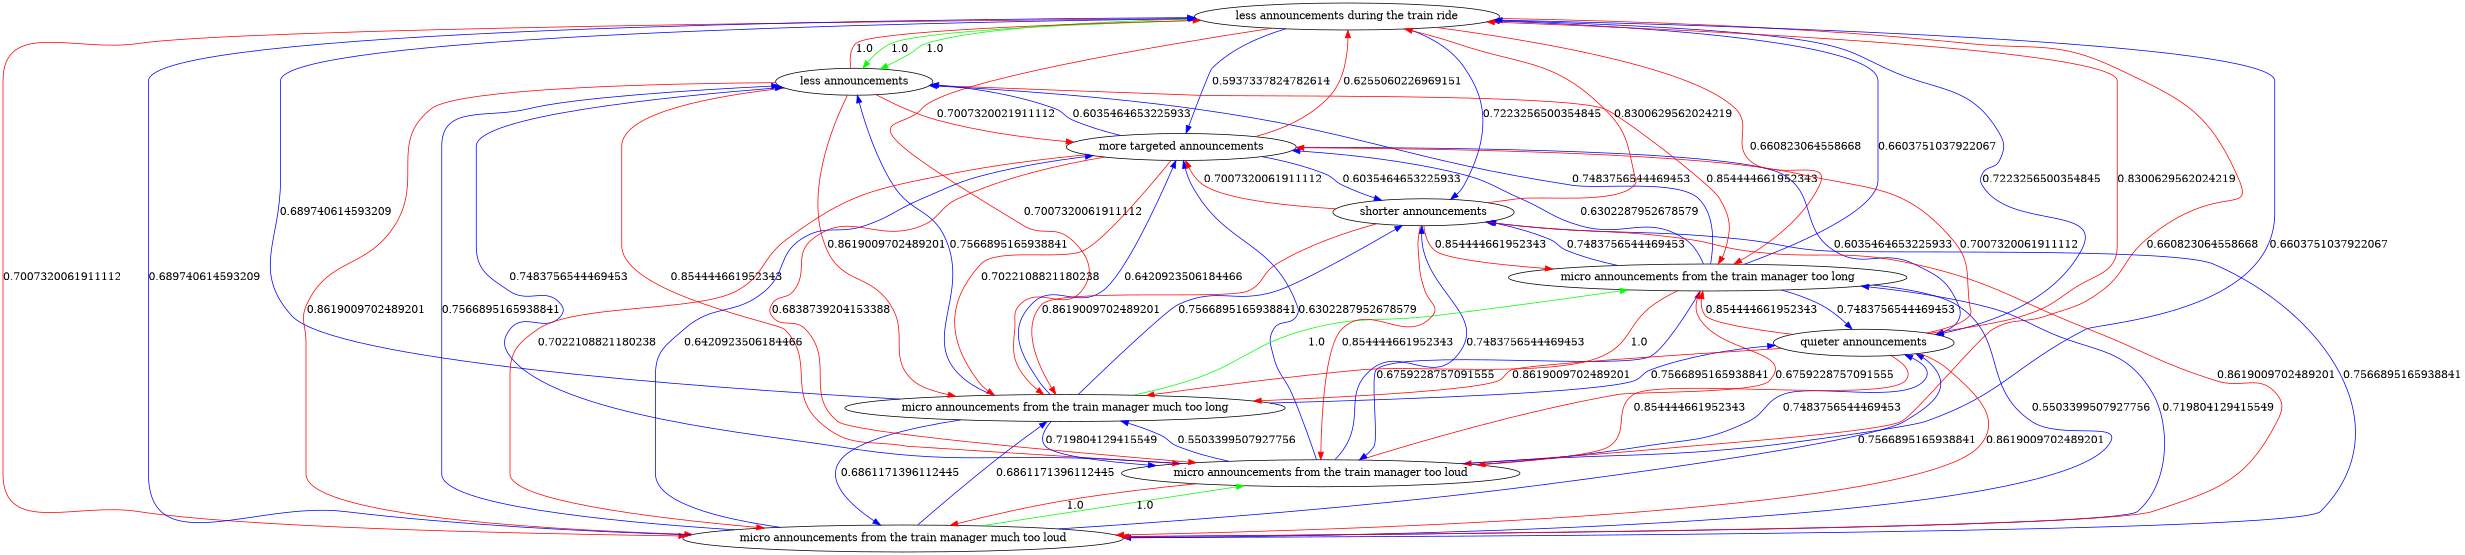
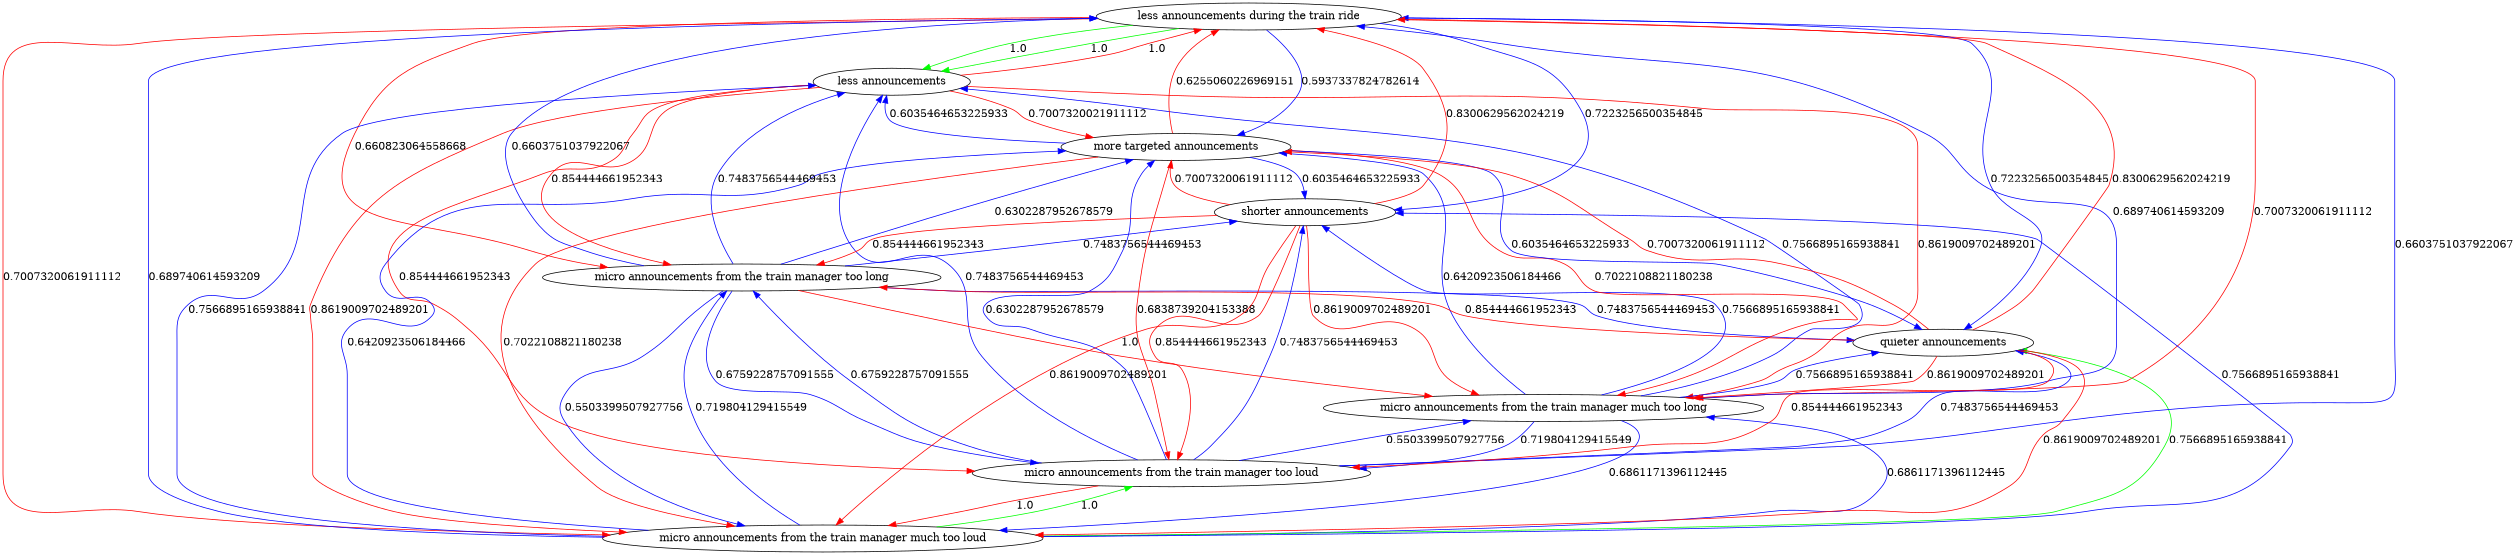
(2221, 202) -> none
(1396, 319) -> none
(1625, 394) -> (885, 406)
(1527, 487) -> (1712, 527)
